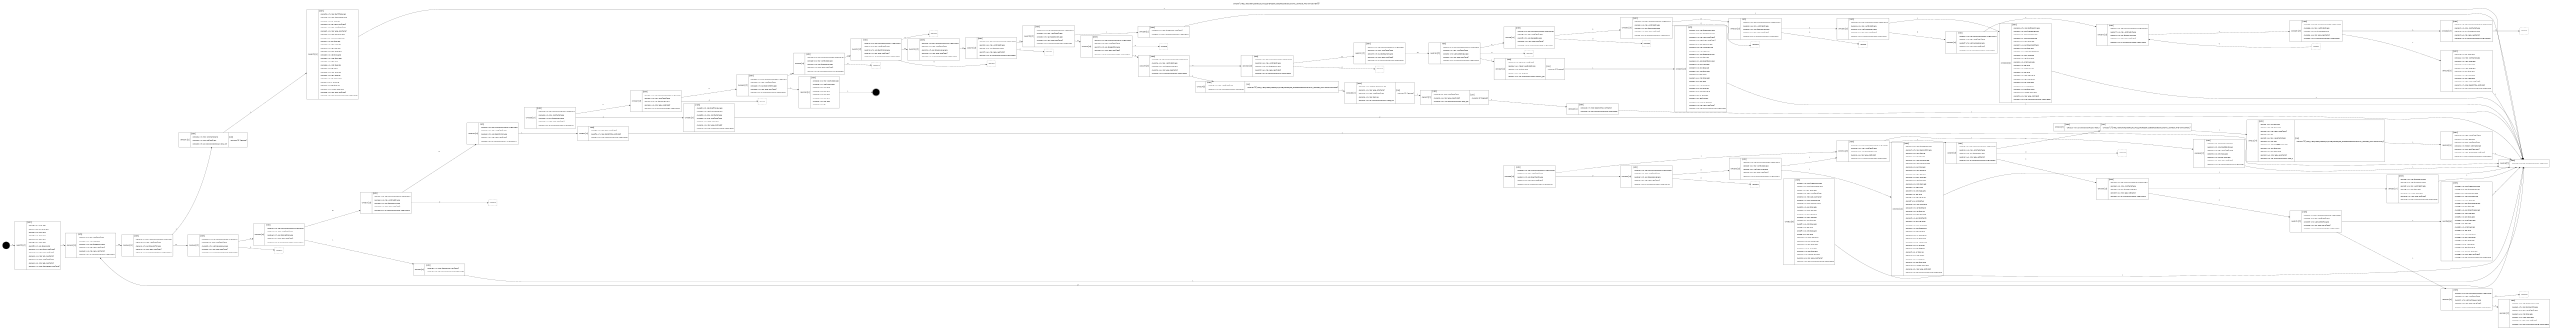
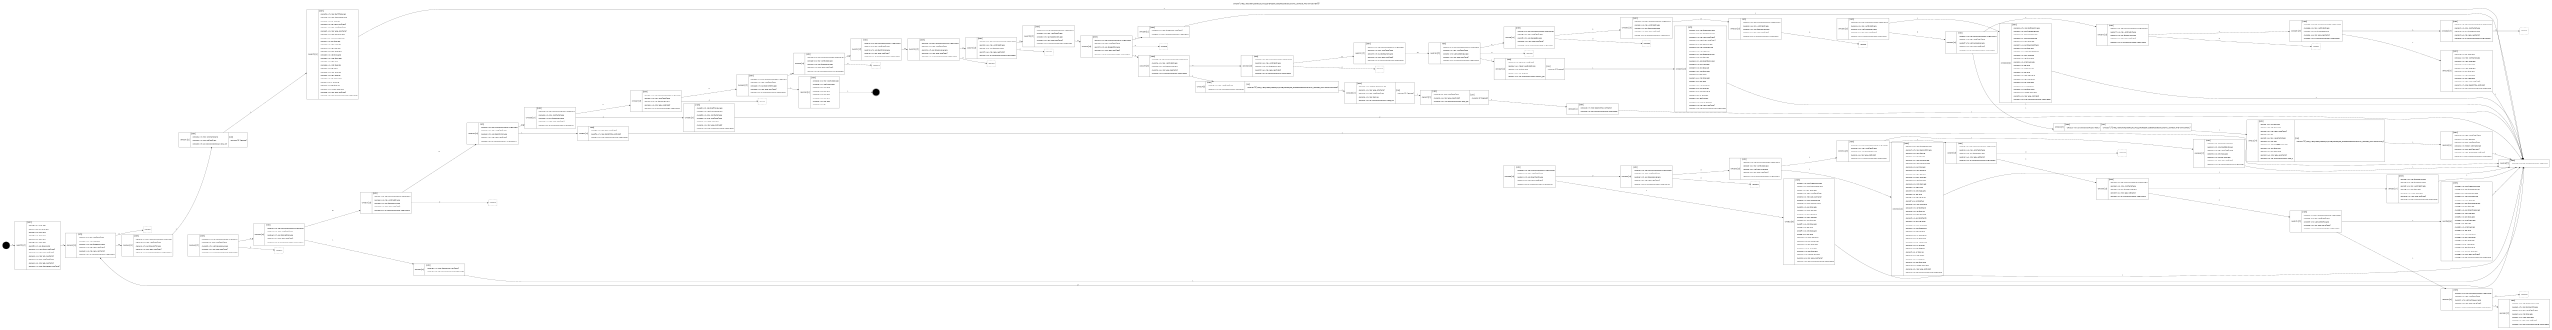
(1809, 29) -> none
(934, 34) -> none
(1106, 34) -> (1137, 39)
(1755, 45) -> none
(2230, 47) -> (2230, 42)
(942, 66) -> (973, 61)
none -> (521, 126)
(2048, 140) -> (1997, 107)
(1695, 159) -> (1669, 199)
none -> (147, 230)
(180, 245) -> none
